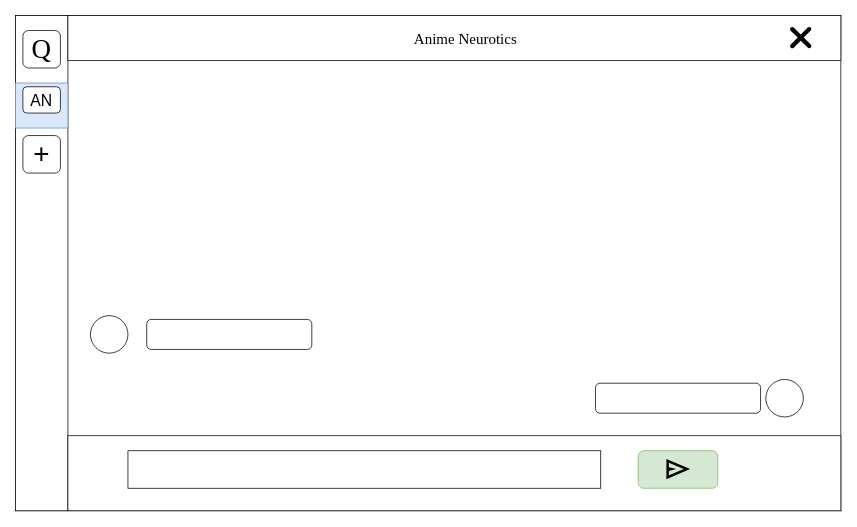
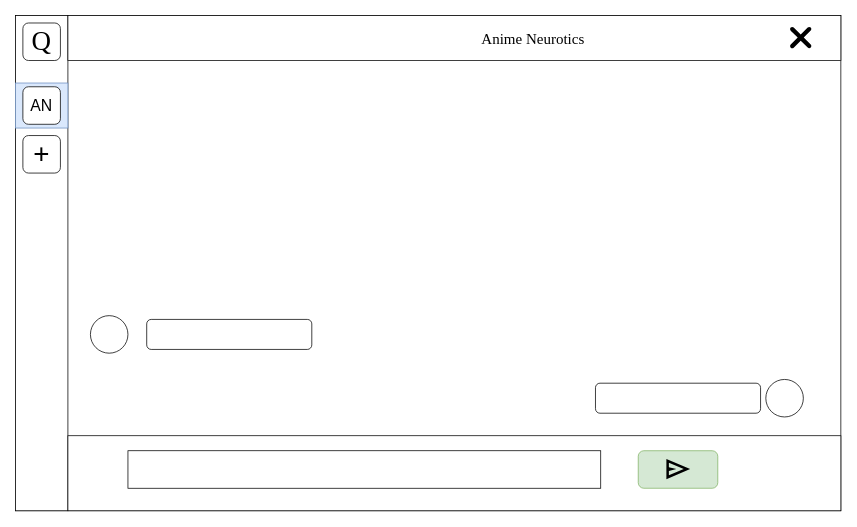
(465, 38) -> (533, 38)
(42, 49) -> (42, 42)
(42, 100) -> (42, 105)
